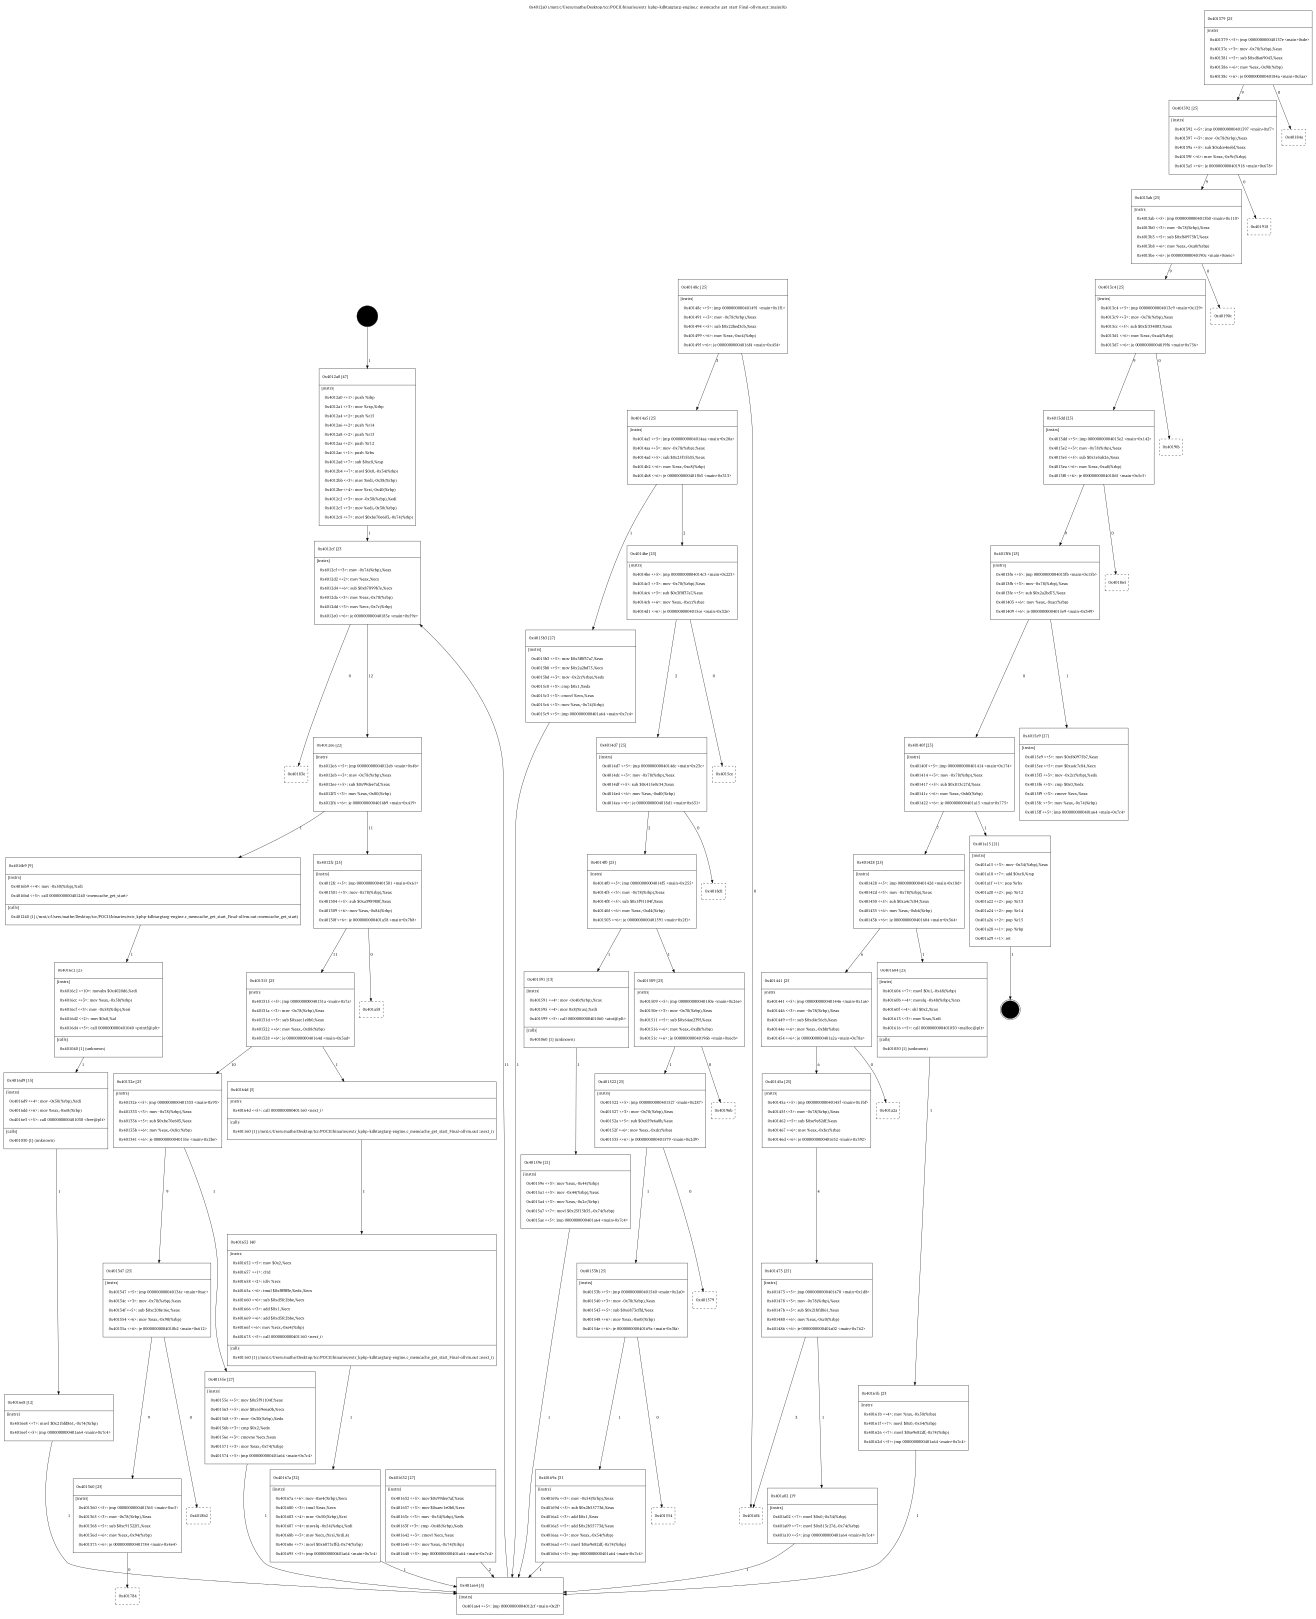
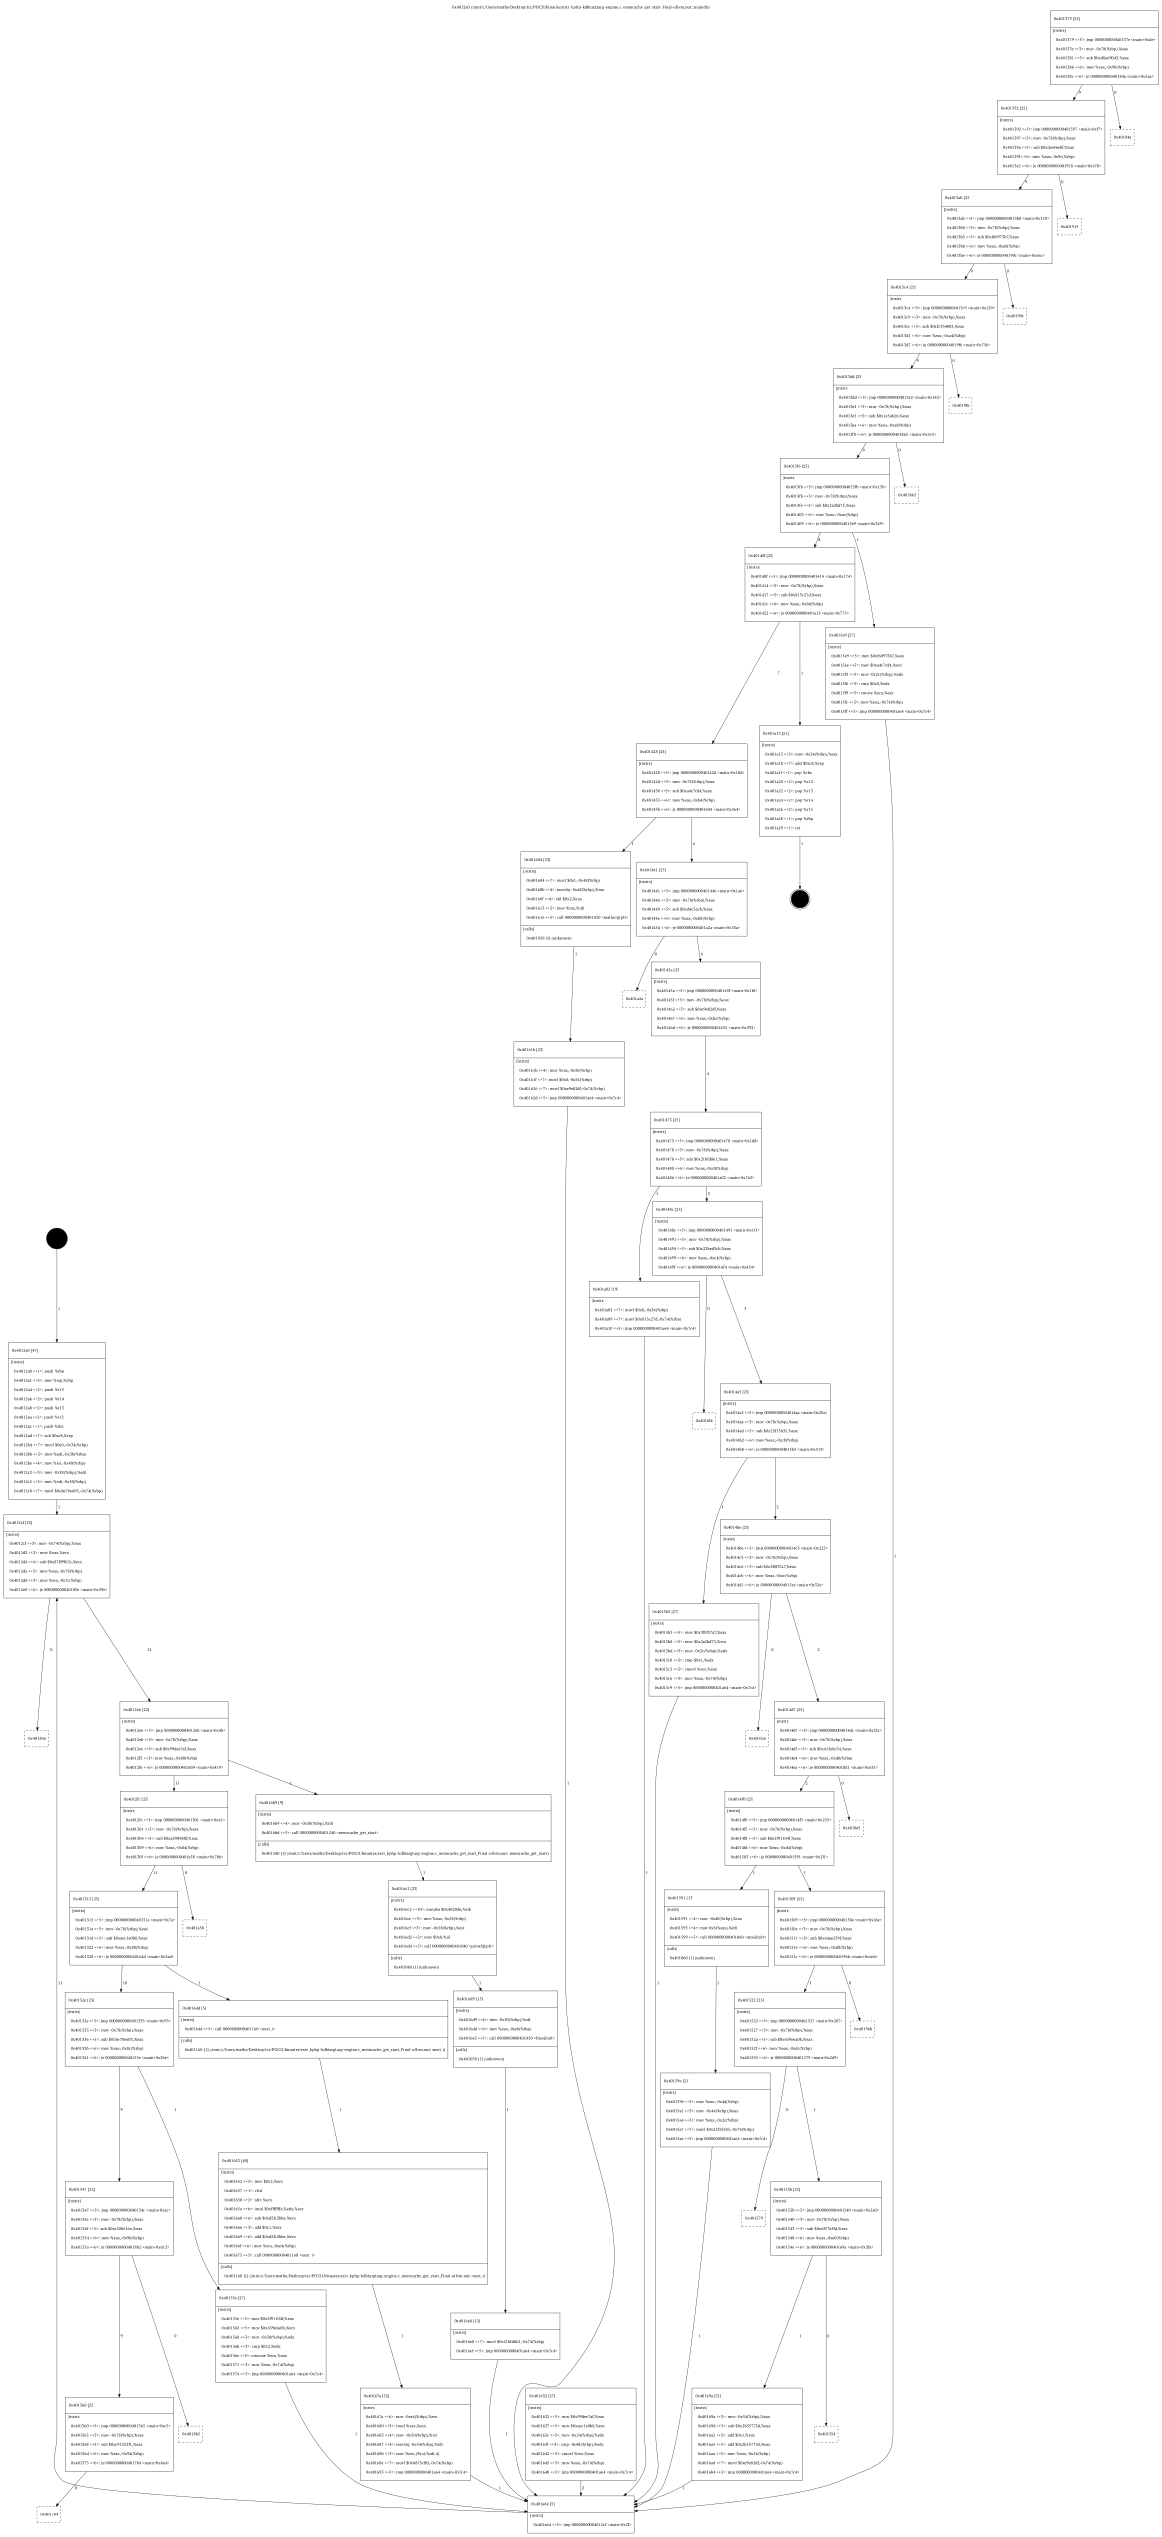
(780, 1421) -> (707, 1192)
none -> (893, 1718)
